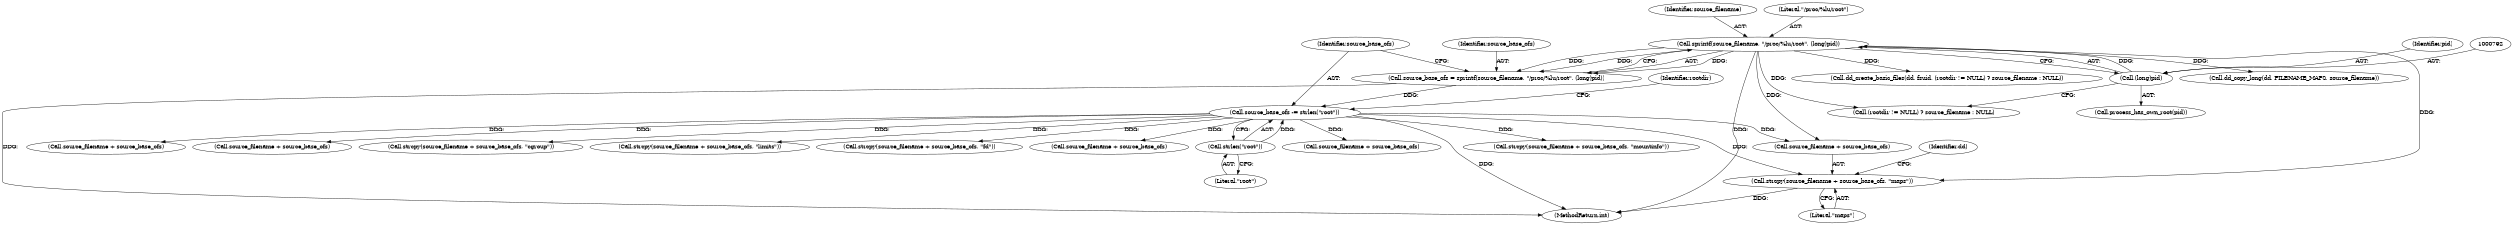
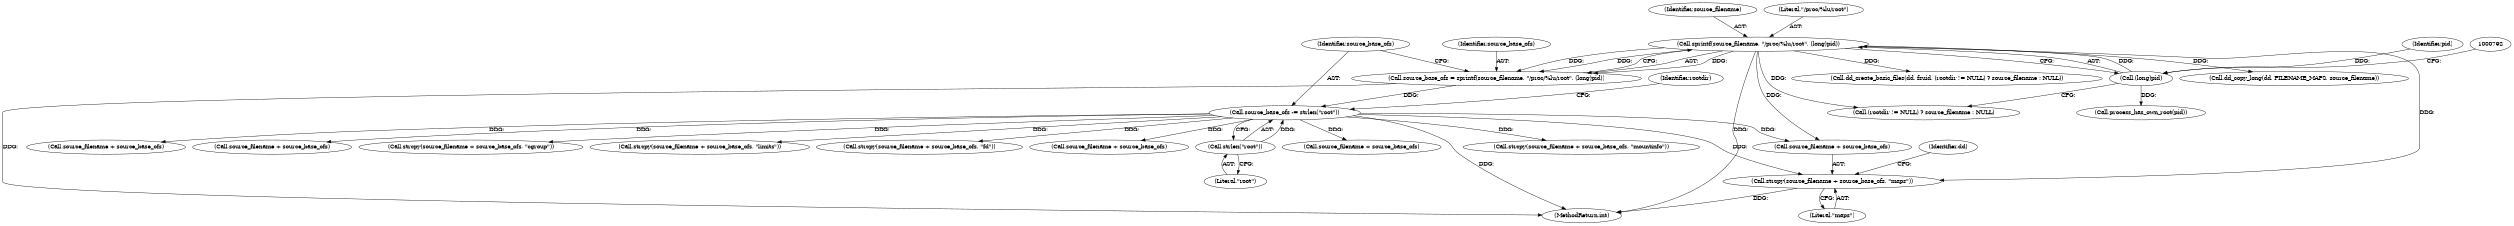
(2363, 61) -> (2363, 61)
(2435, 61) -> (2435, 61)
(2150, 96) -> (2150, 96)
